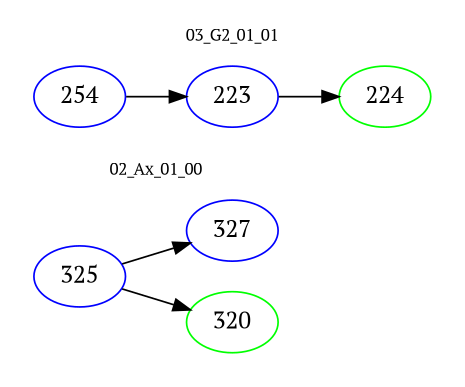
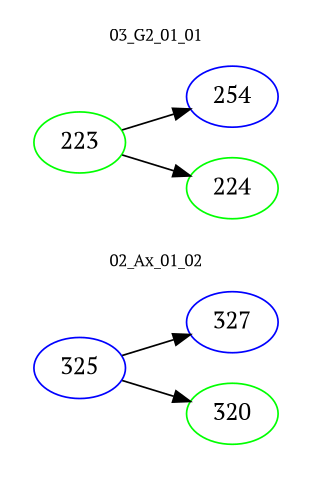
(148, 97) -> (148, 122)
(232, 97) -> (80, 142)
(156, 170) -> (156, 262)
